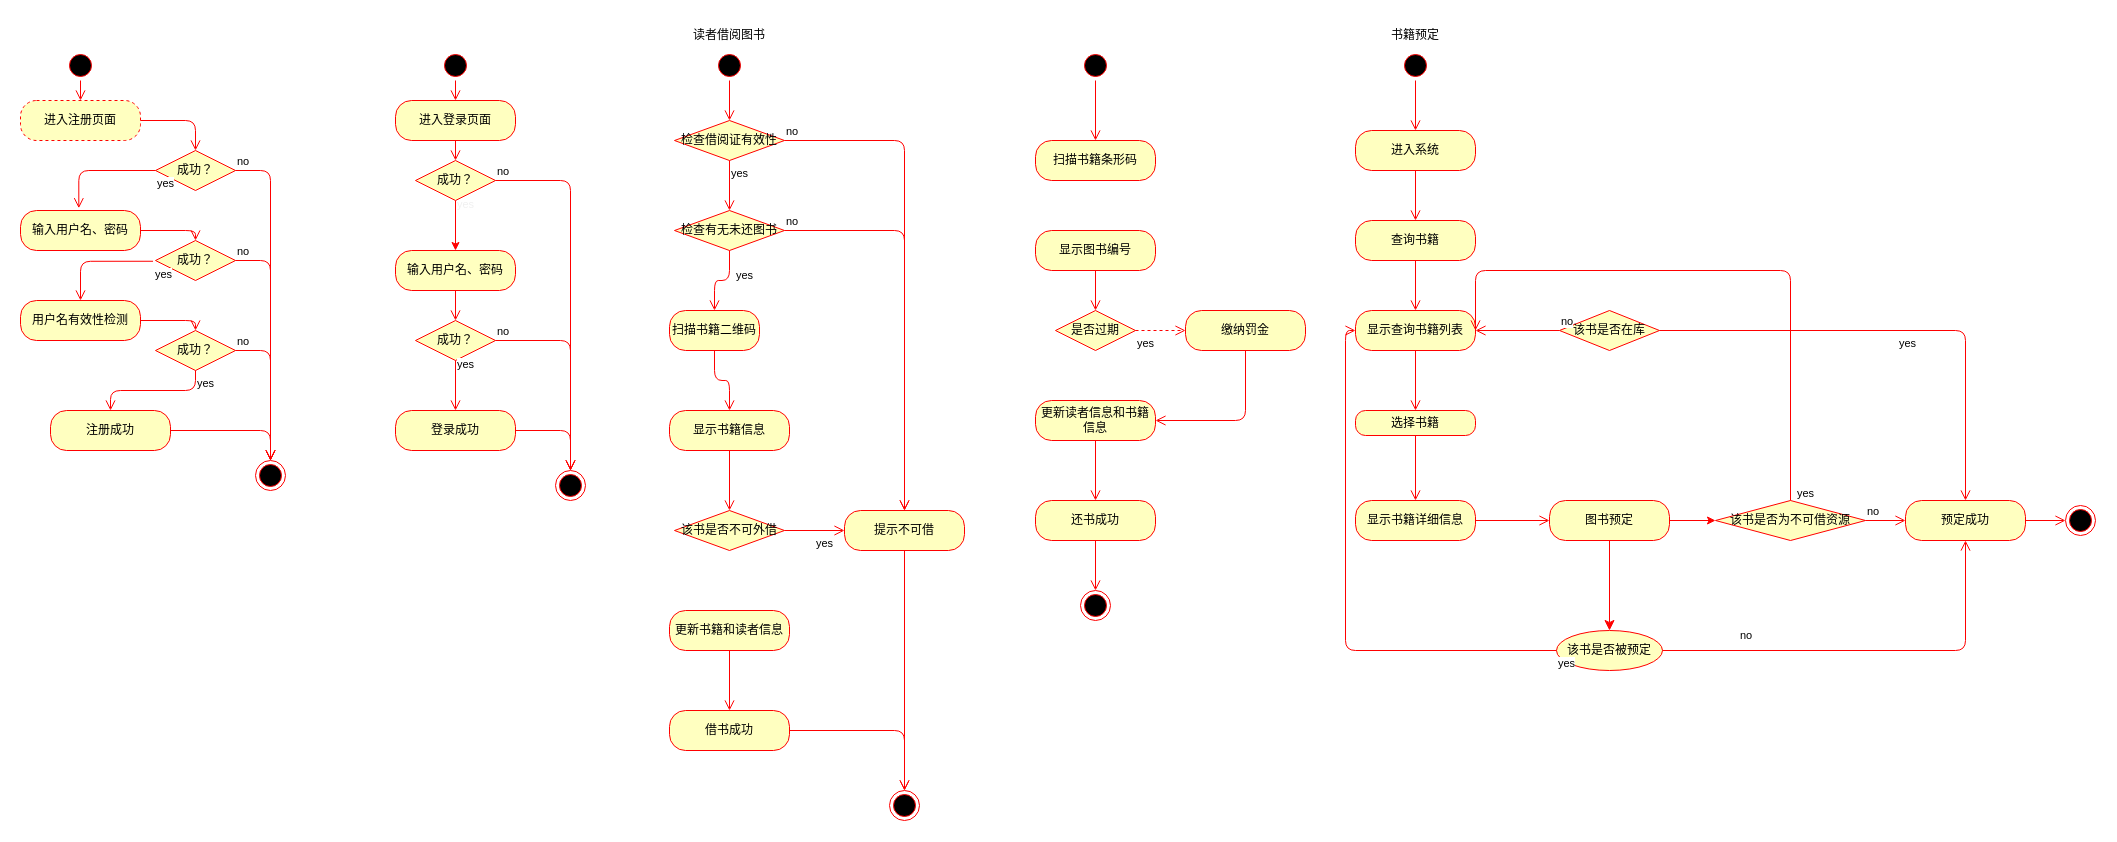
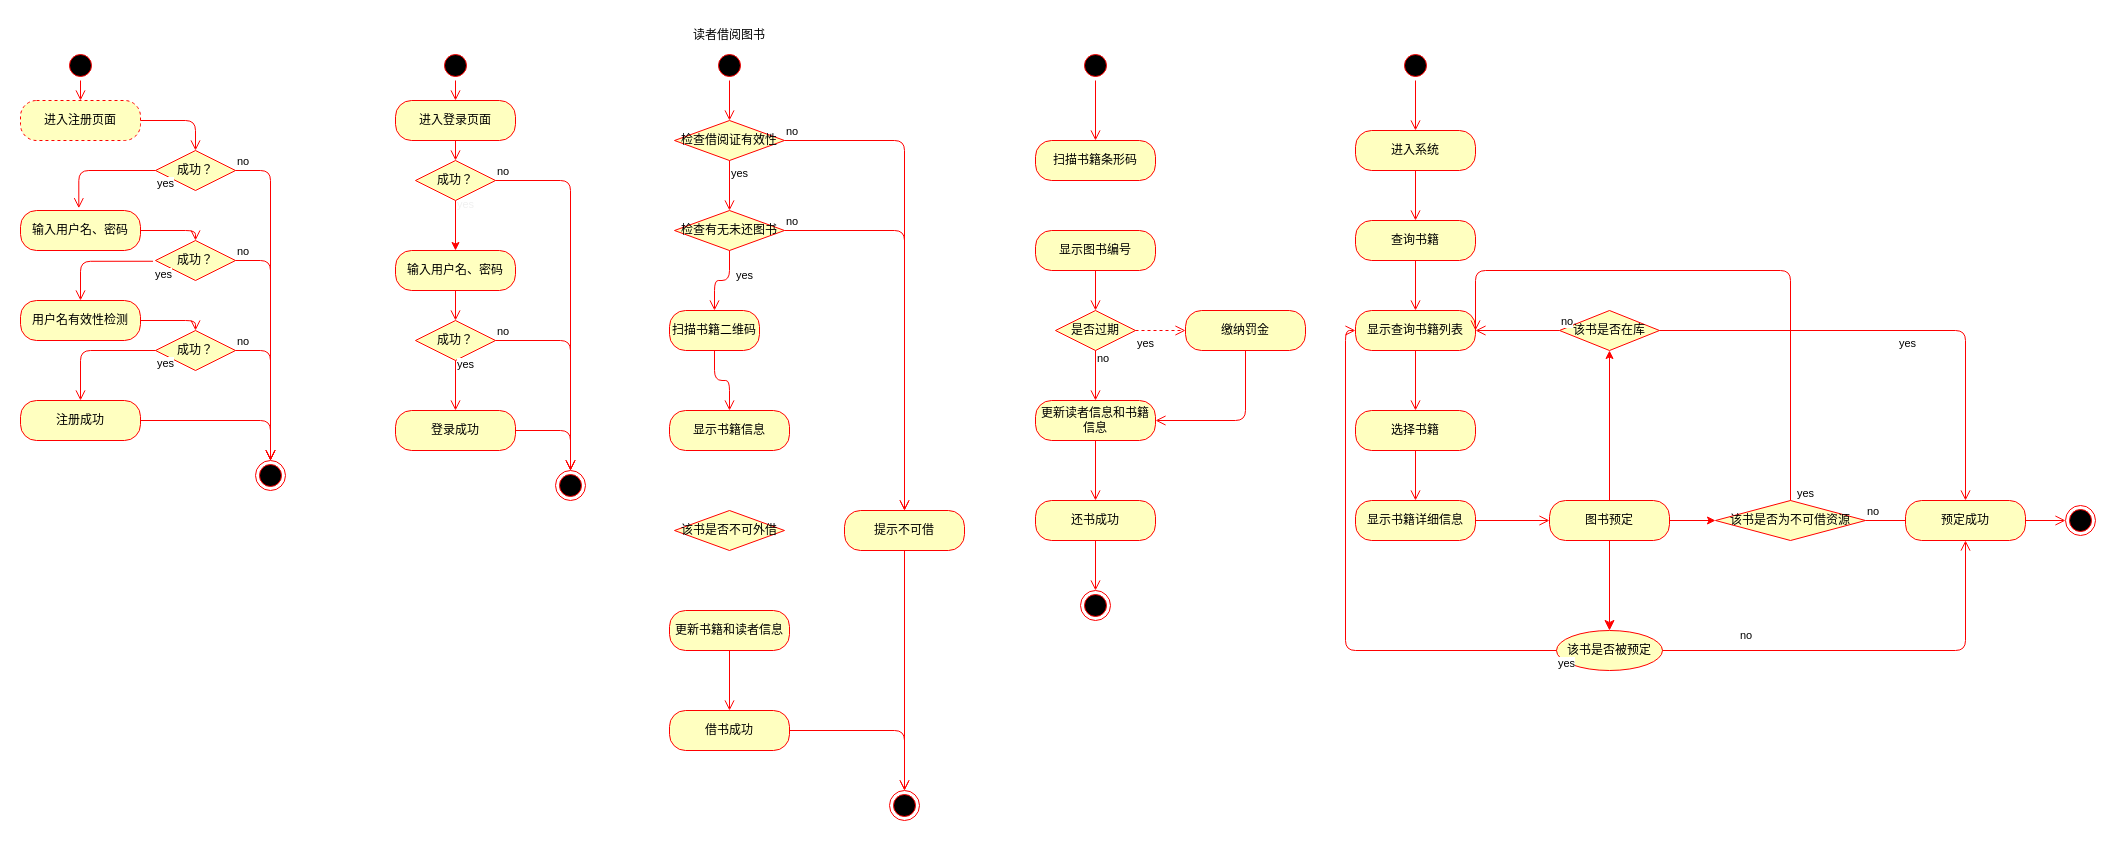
(1416, 36) -> none
none -> (1096, 374)
(1416, 423) -> (1416, 431)
none -> (1610, 429)
(111, 431) -> (81, 421)
(730, 479) -> none
(1900, 521) -> (1901, 521)
(813, 531) -> none
